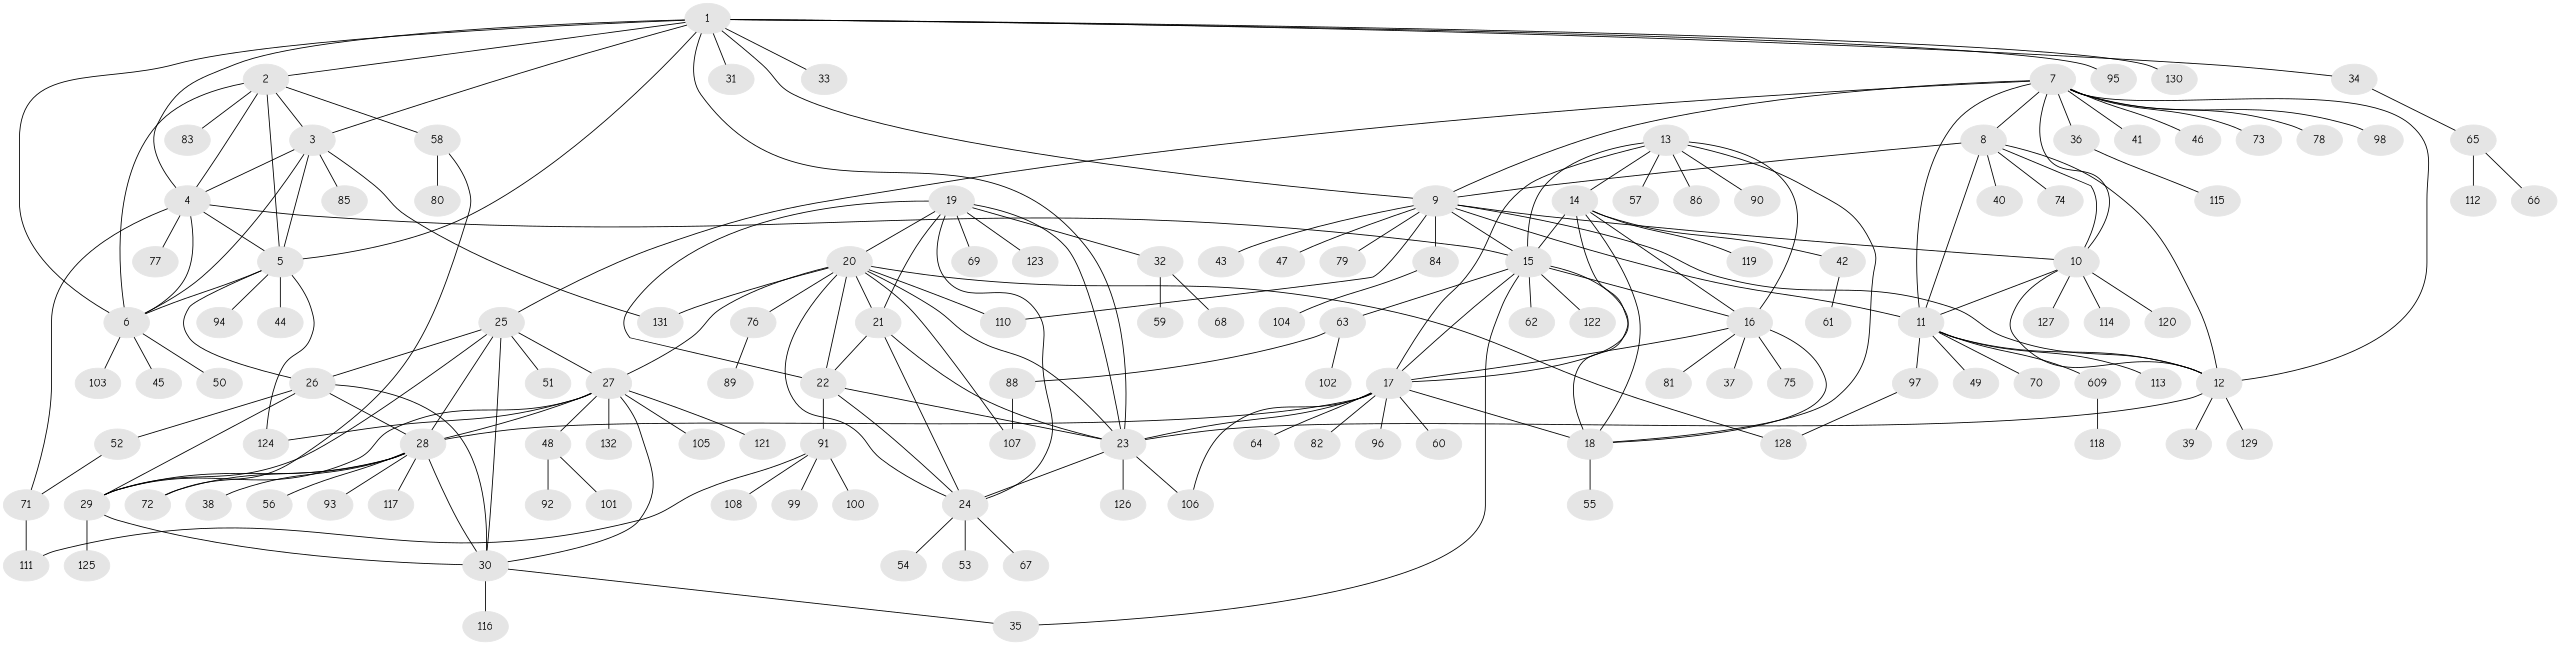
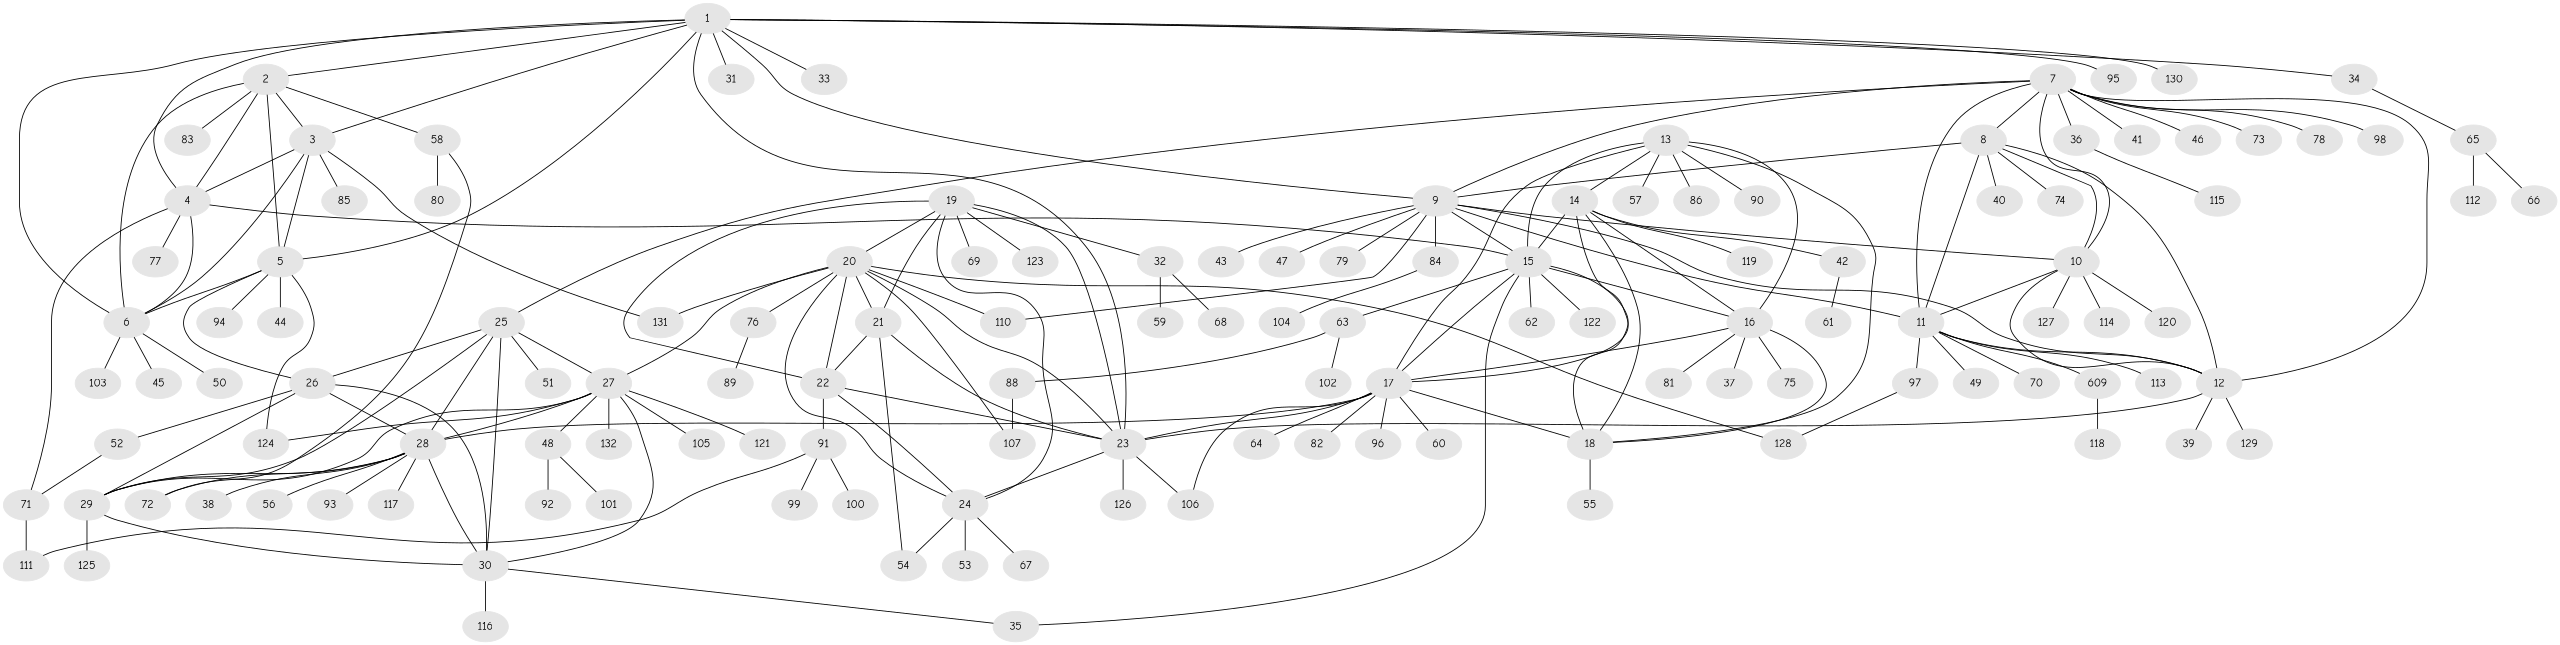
(234, 231) -> none
(922, 414) -> (891, 444)
(734, 505) -> none
